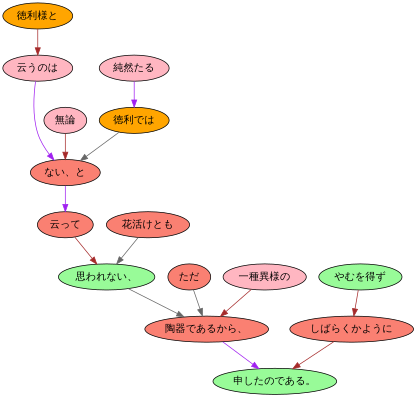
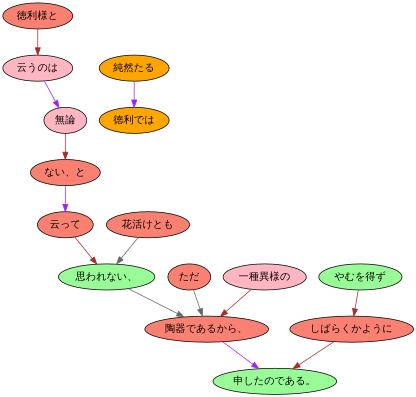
(38, 16) -> (38, 16)
(134, 68) -> (134, 68)
(35, 120) -> (50, 91)
(103, 144) -> none
